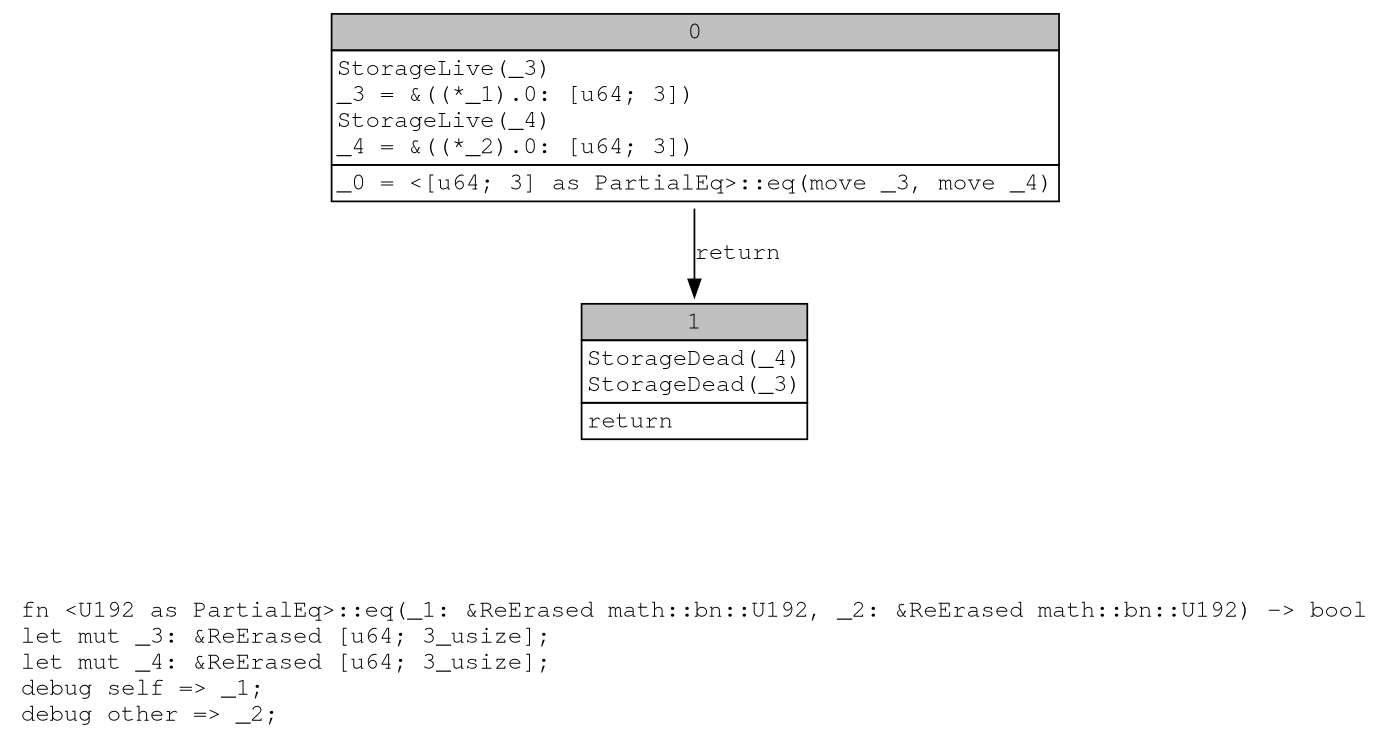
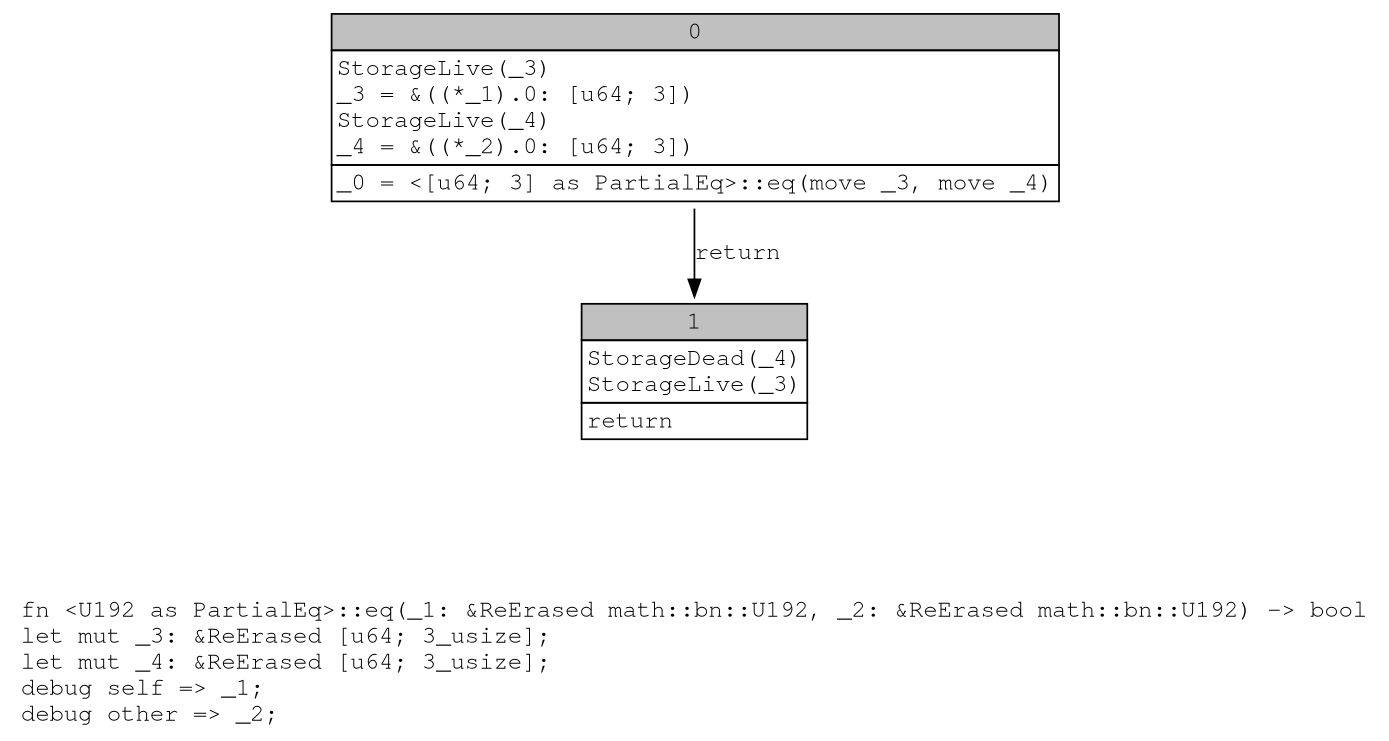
(694, 384) -> (694, 384)
